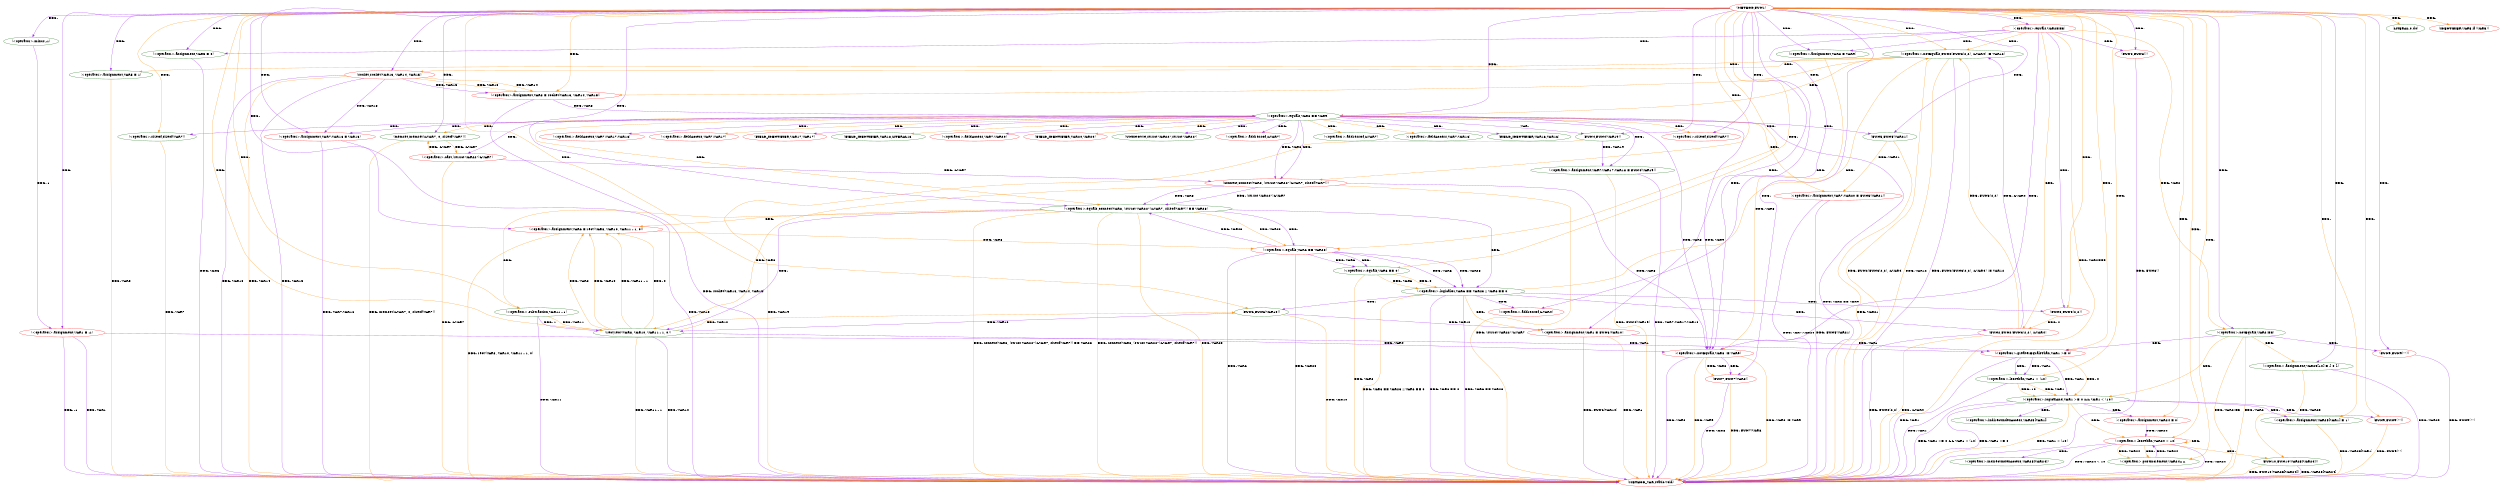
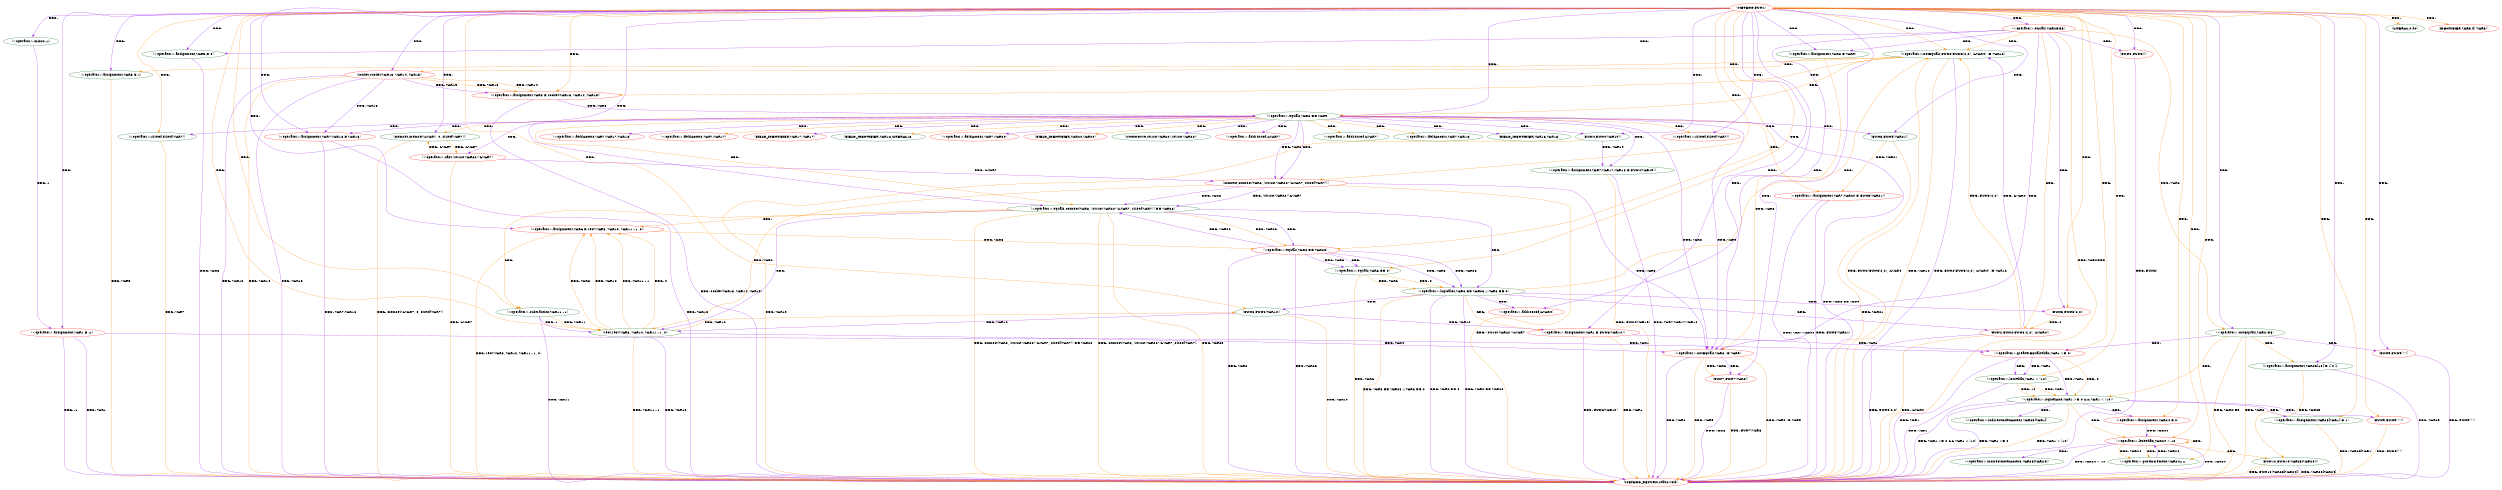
(1525, 126) -> (1526, 126)
(1651, 482) -> (1651, 482)
